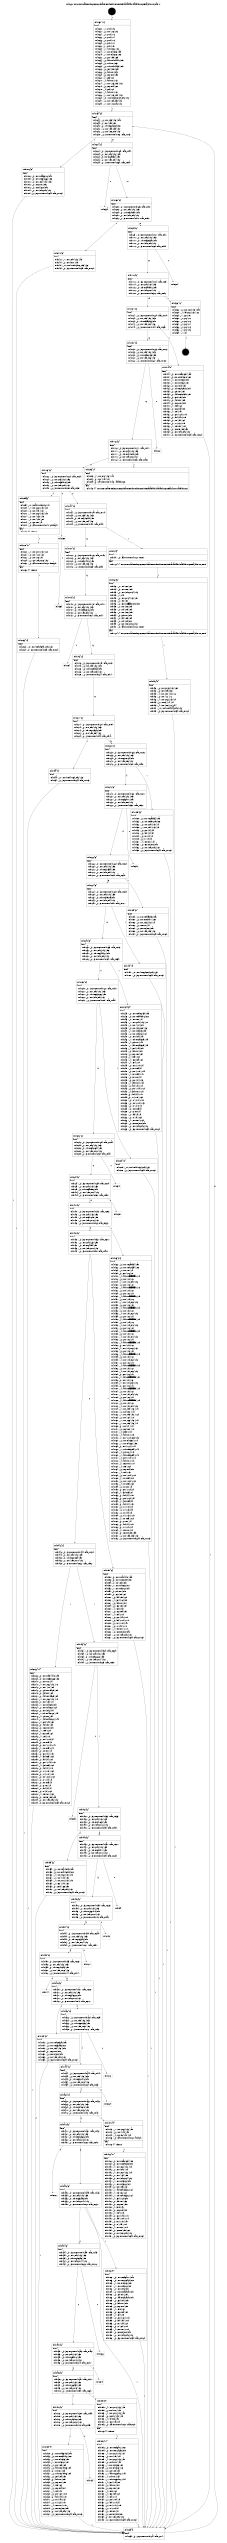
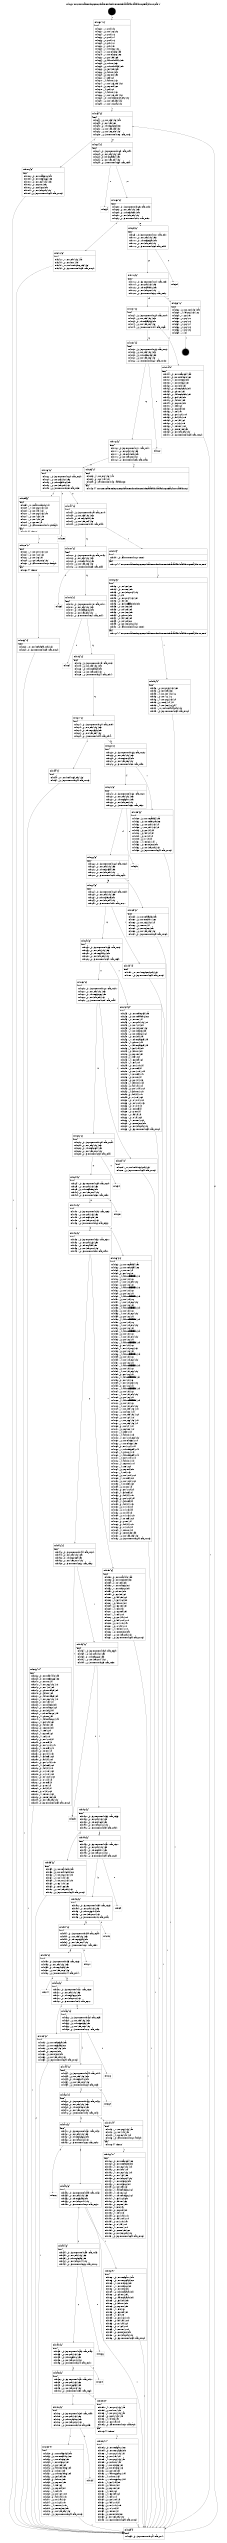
(60, 573) -> (60, 585)
(61, 1616) -> (73, 1691)
(80, 2225) -> (78, 2226)
